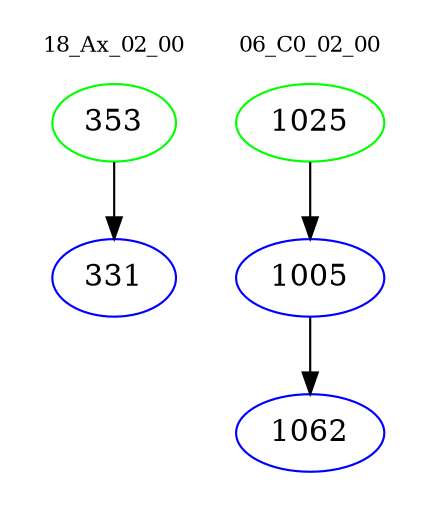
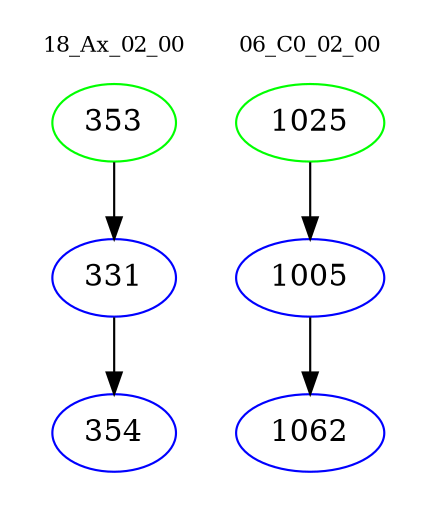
none -> (114, 433)
